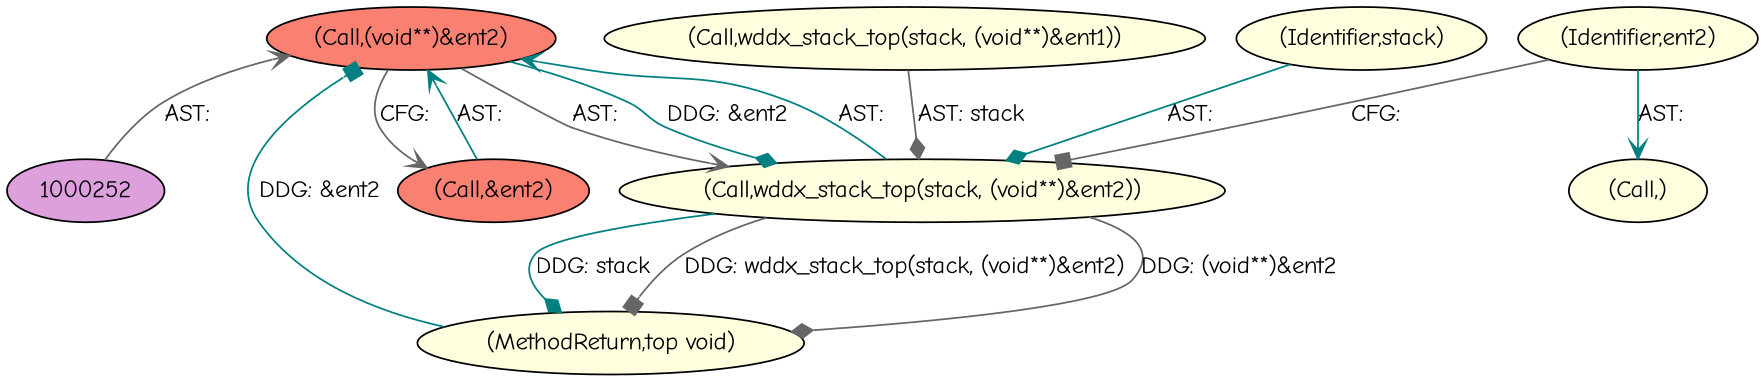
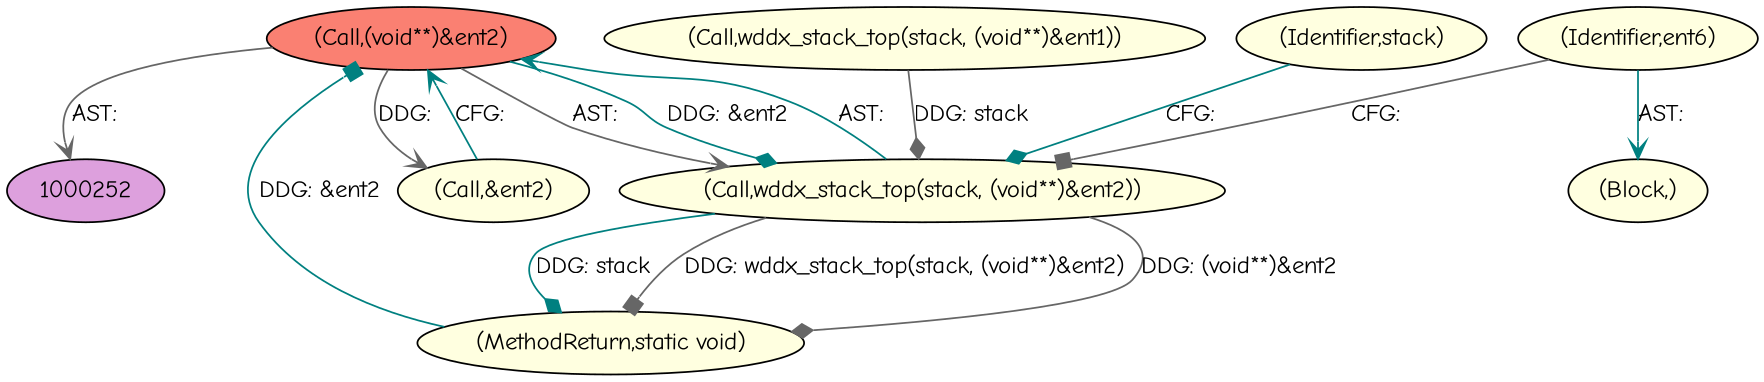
(1638, 38) -> (1638, 38)
(179, 94) -> (147, 67)
(409, 115) -> (409, 115)
(484, 115) -> (484, 115)
(971, 115) -> (971, 115)
(1194, 115) -> (1194, 115)
(494, 191) -> (494, 191)
(1638, 191) -> (1638, 191)
(611, 343) -> (611, 343)
